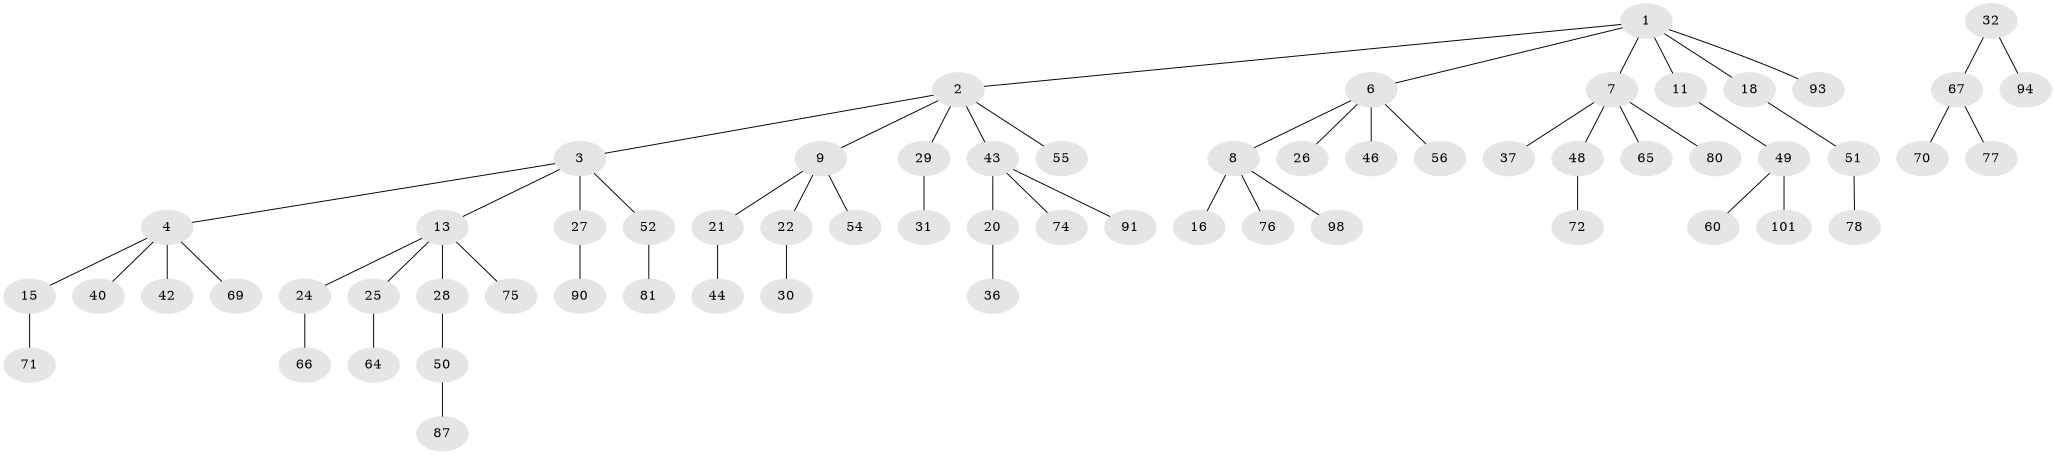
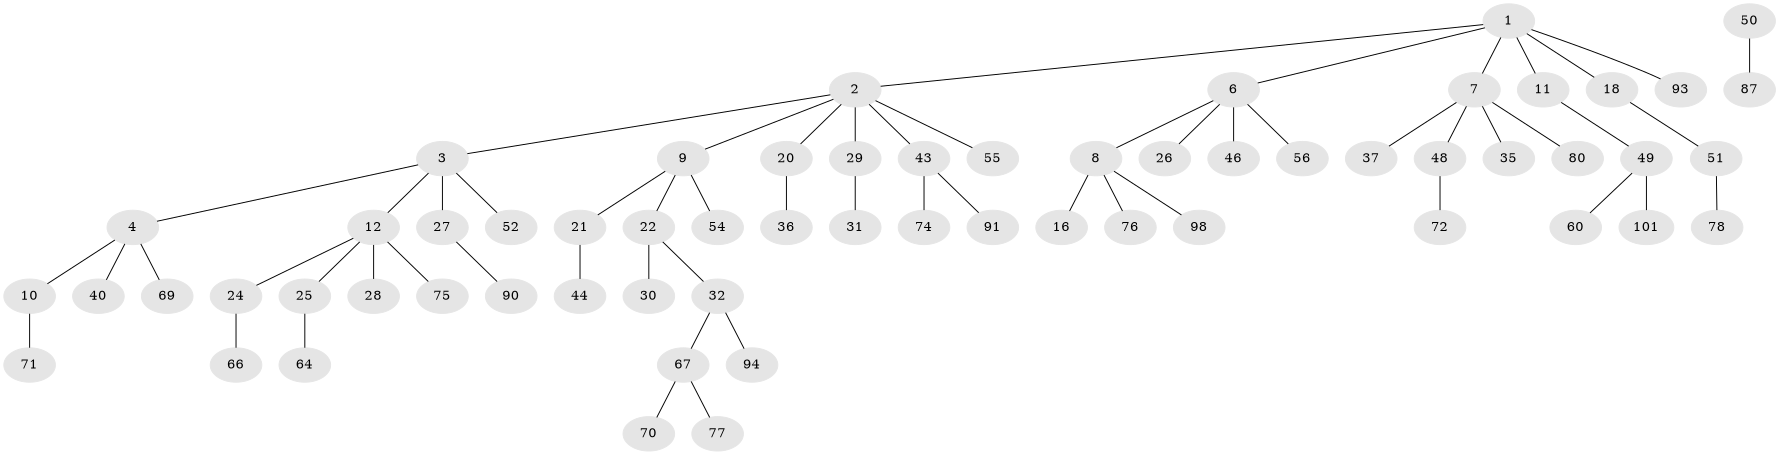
(1646, 159) -> (1509, 159)
(993, 193) -> (821, 124)
(442, 227) -> (374, 227)
none -> (683, 262)
(30, 296) -> (30, 296)
(167, 296) -> none
(649, 296) -> none
(442, 331) -> none
